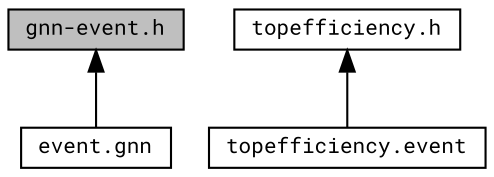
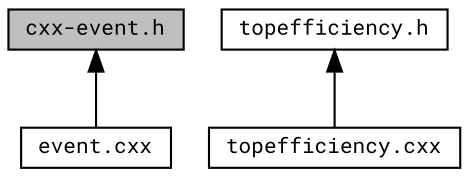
(96, 30) -> (96, 30)
(96, 148) -> (96, 148)
(347, 148) -> (335, 148)
